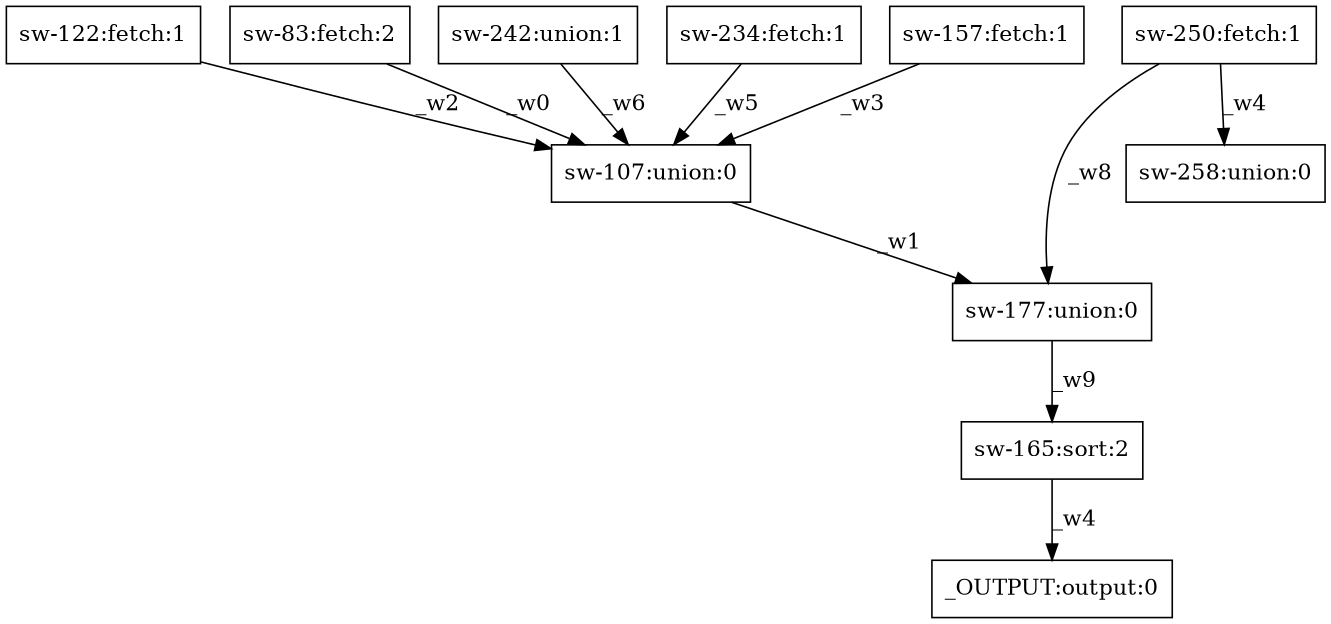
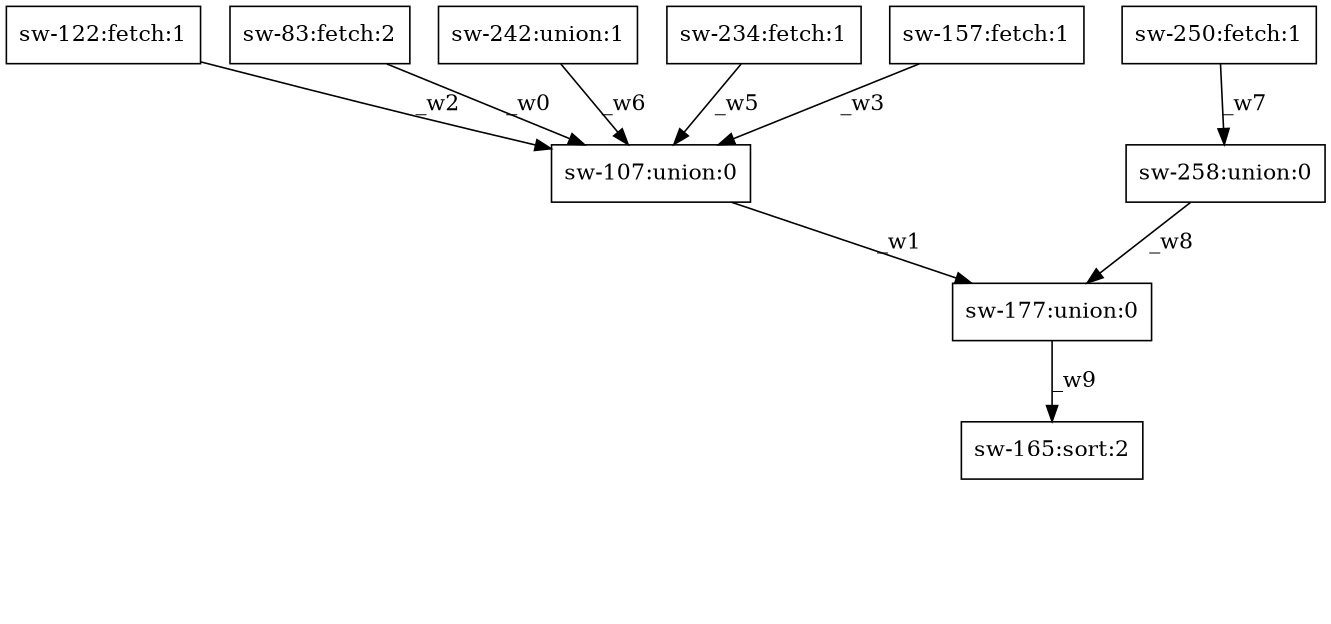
(1245, 104) -> (1245, 104)
(1067, 146) -> (1145, 238)
(1052, 589) -> none
